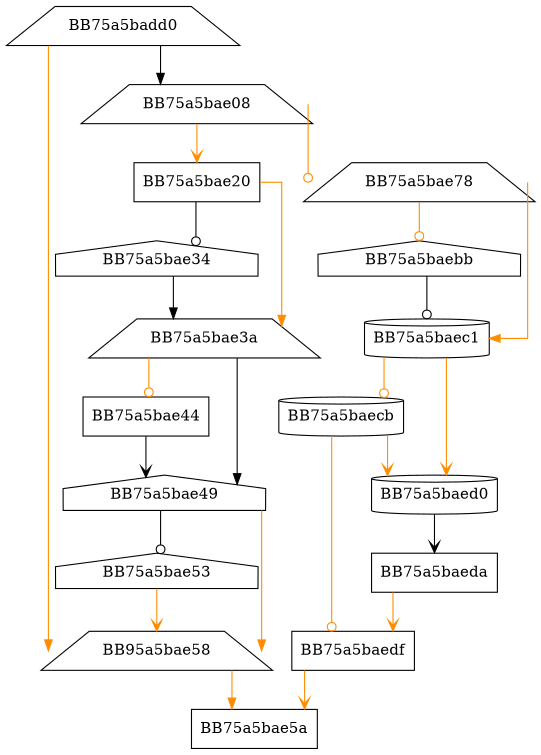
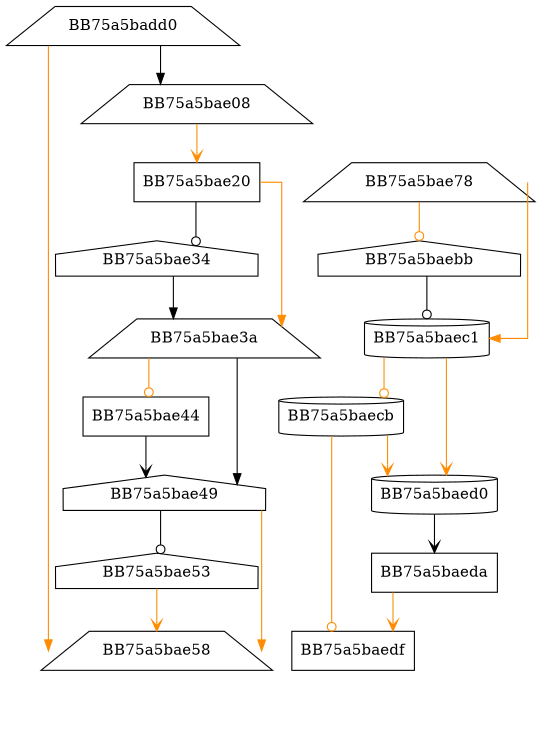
(308, 139) -> none
(157, 651) -> (157, 651)
(254, 729) -> none
